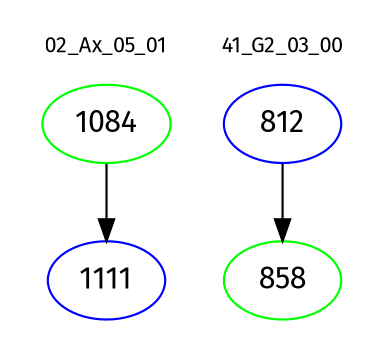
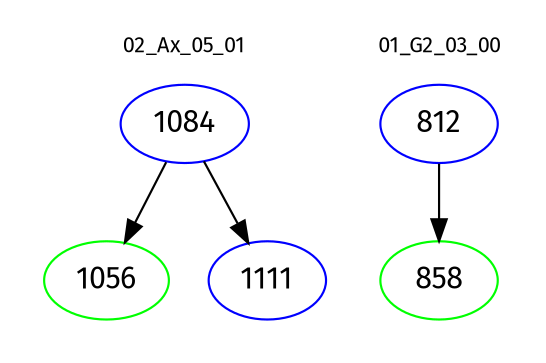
(283, 47) -> (440, 47)
(107, 124) -> (185, 124)
none -> (107, 280)
